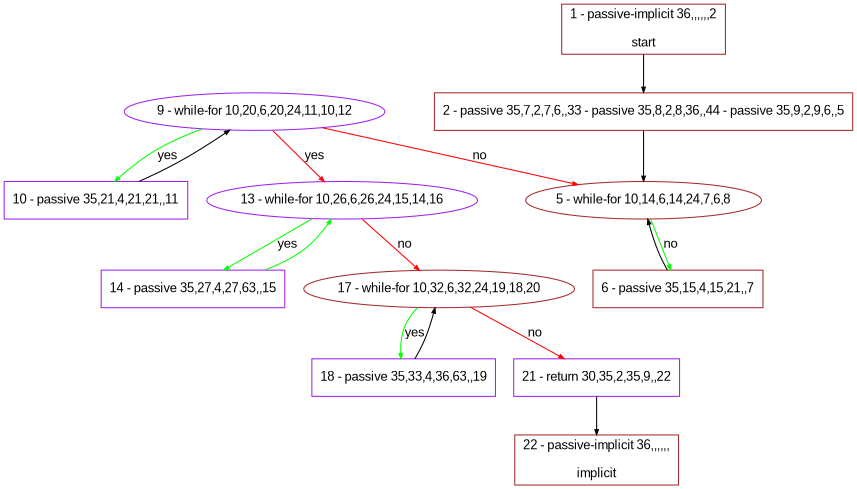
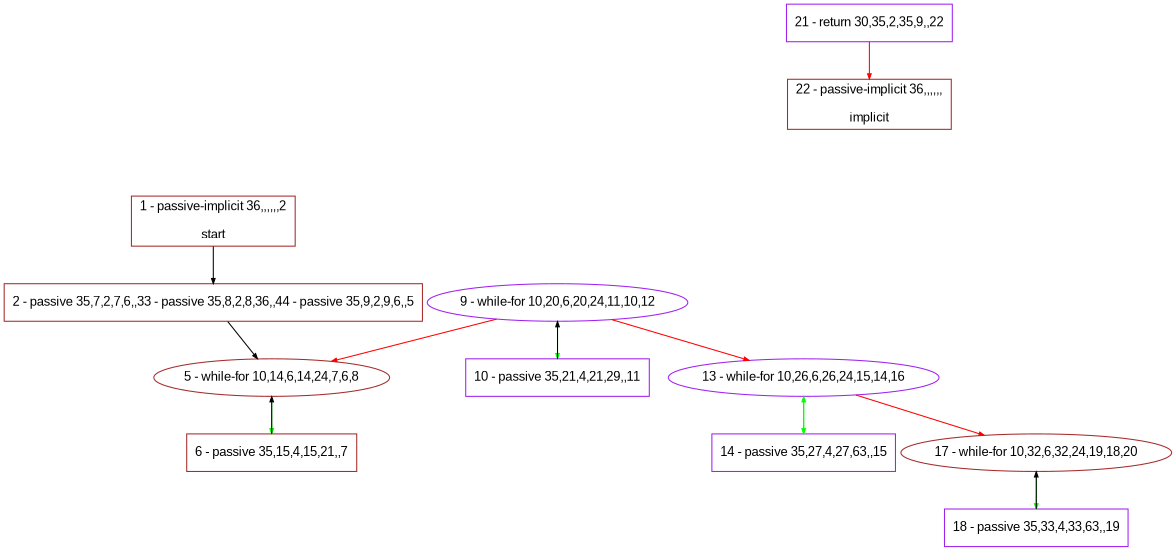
(314, 156) -> (627, 547)
(96, 200) -> (558, 378)
(515, 332) -> none
(404, 378) -> (1036, 528)
(597, 413) -> (869, 58)
